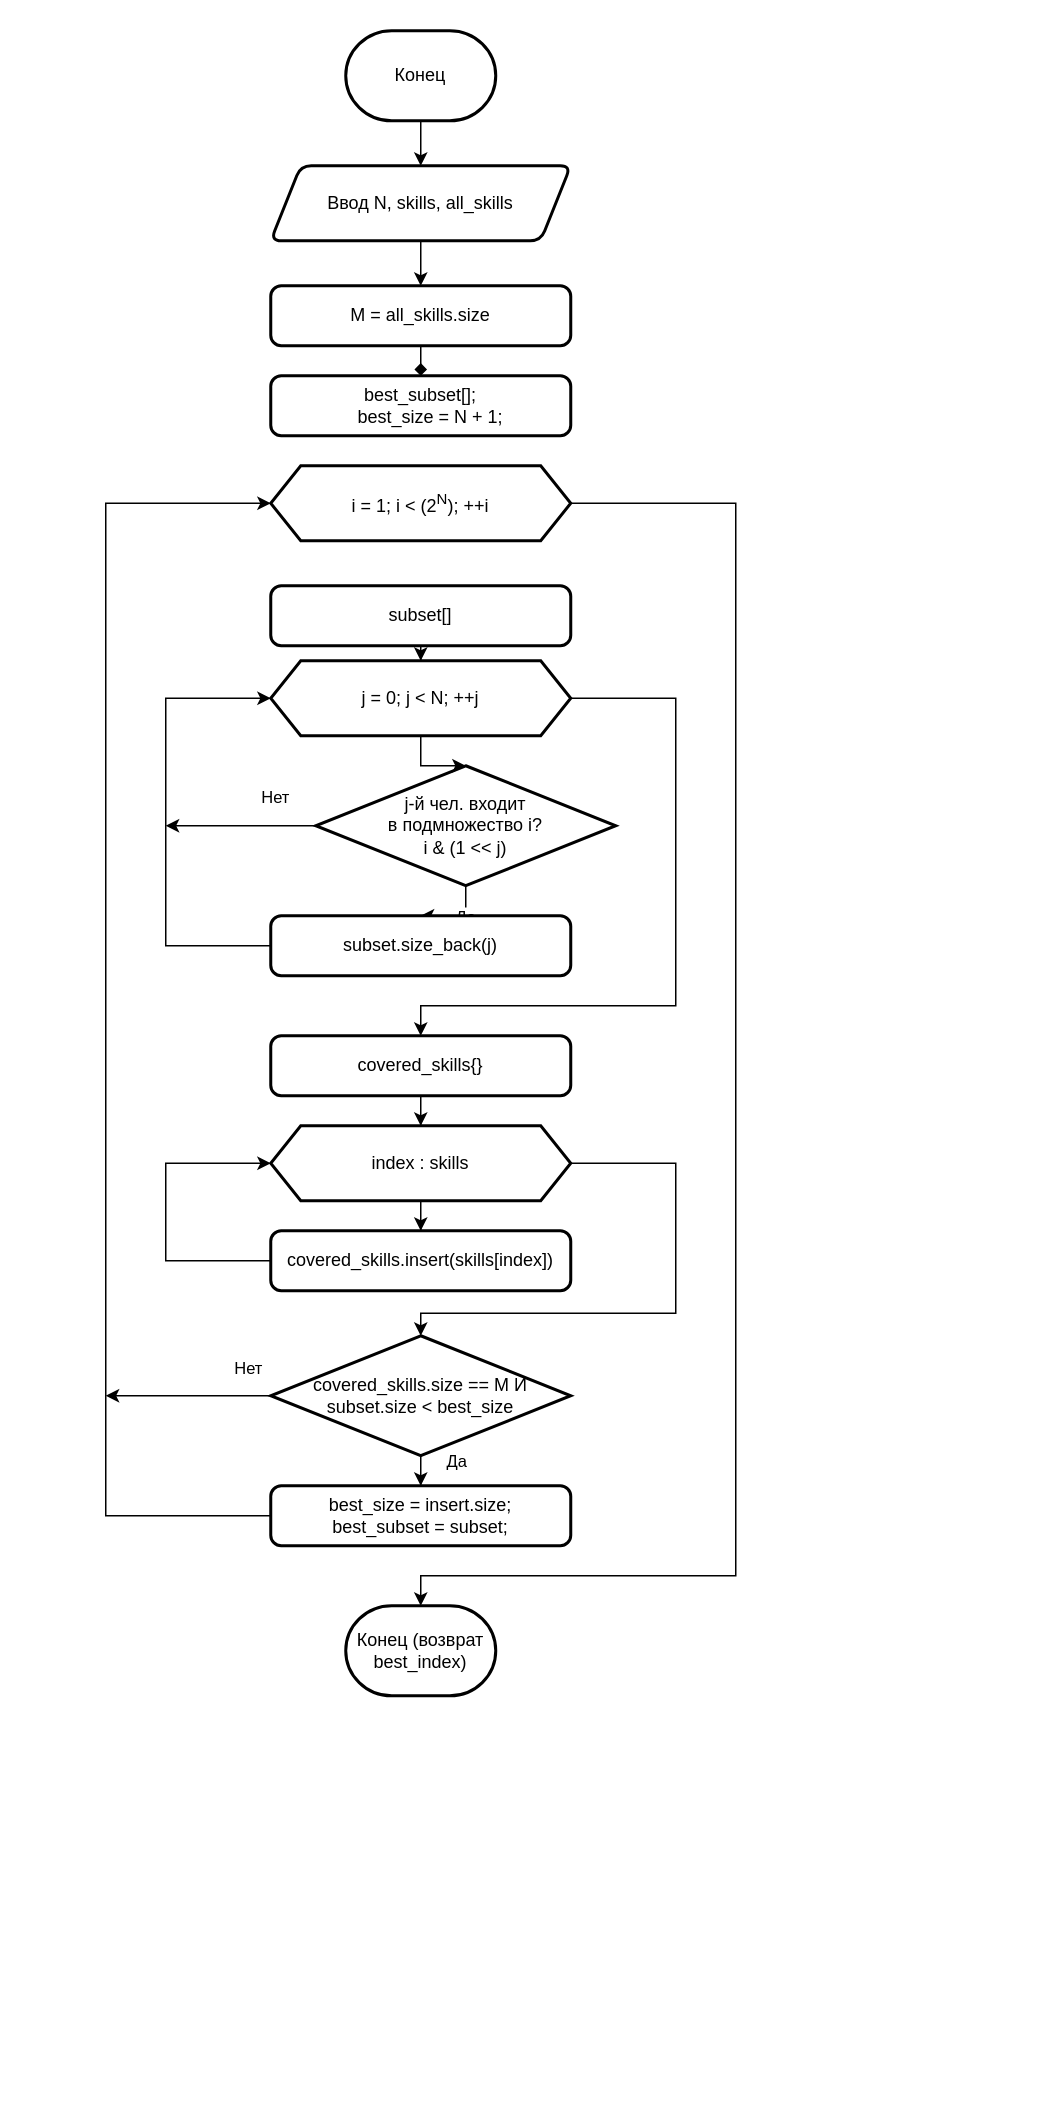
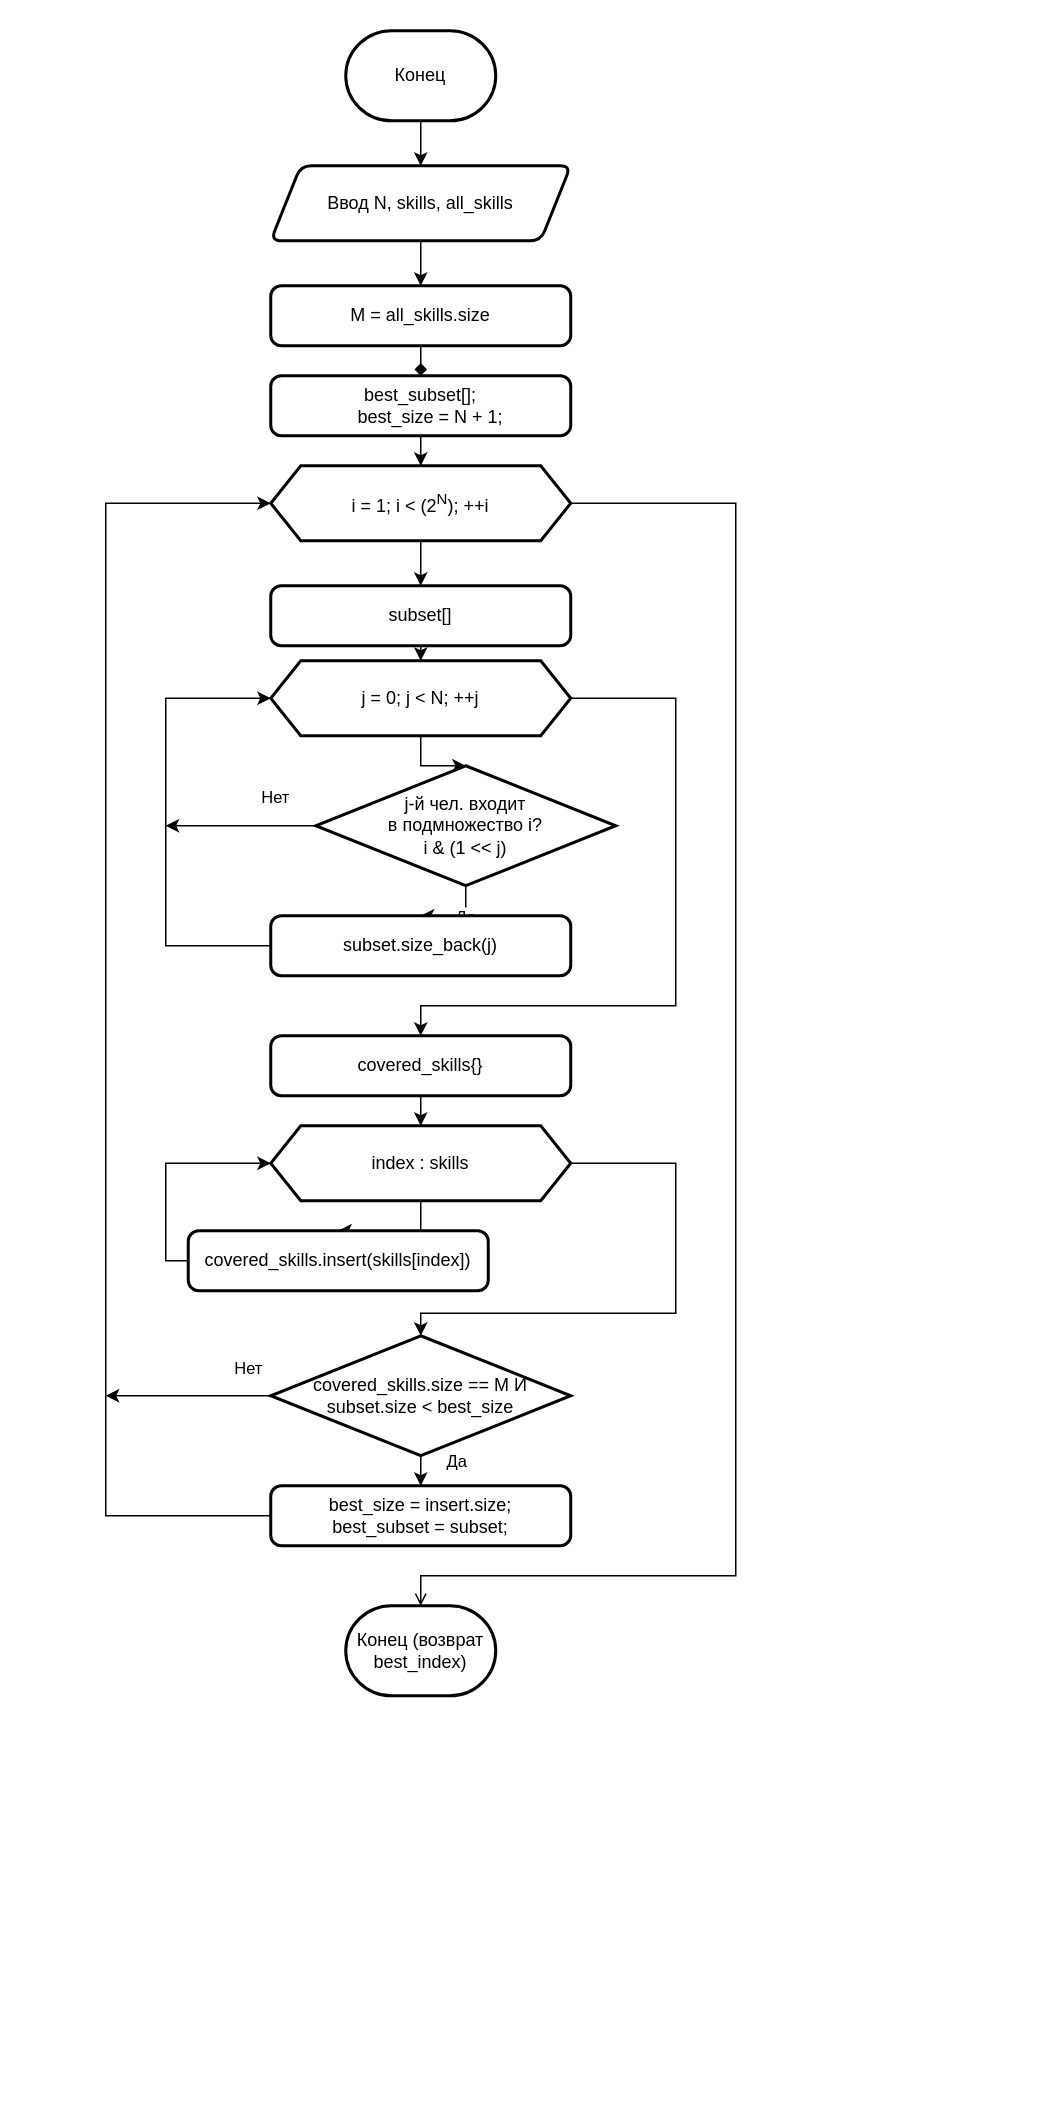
none -> (421, 456)
none -> (421, 569)
(421, 1261) -> (338, 1261)
(421, 1594) -> (421, 1596)
